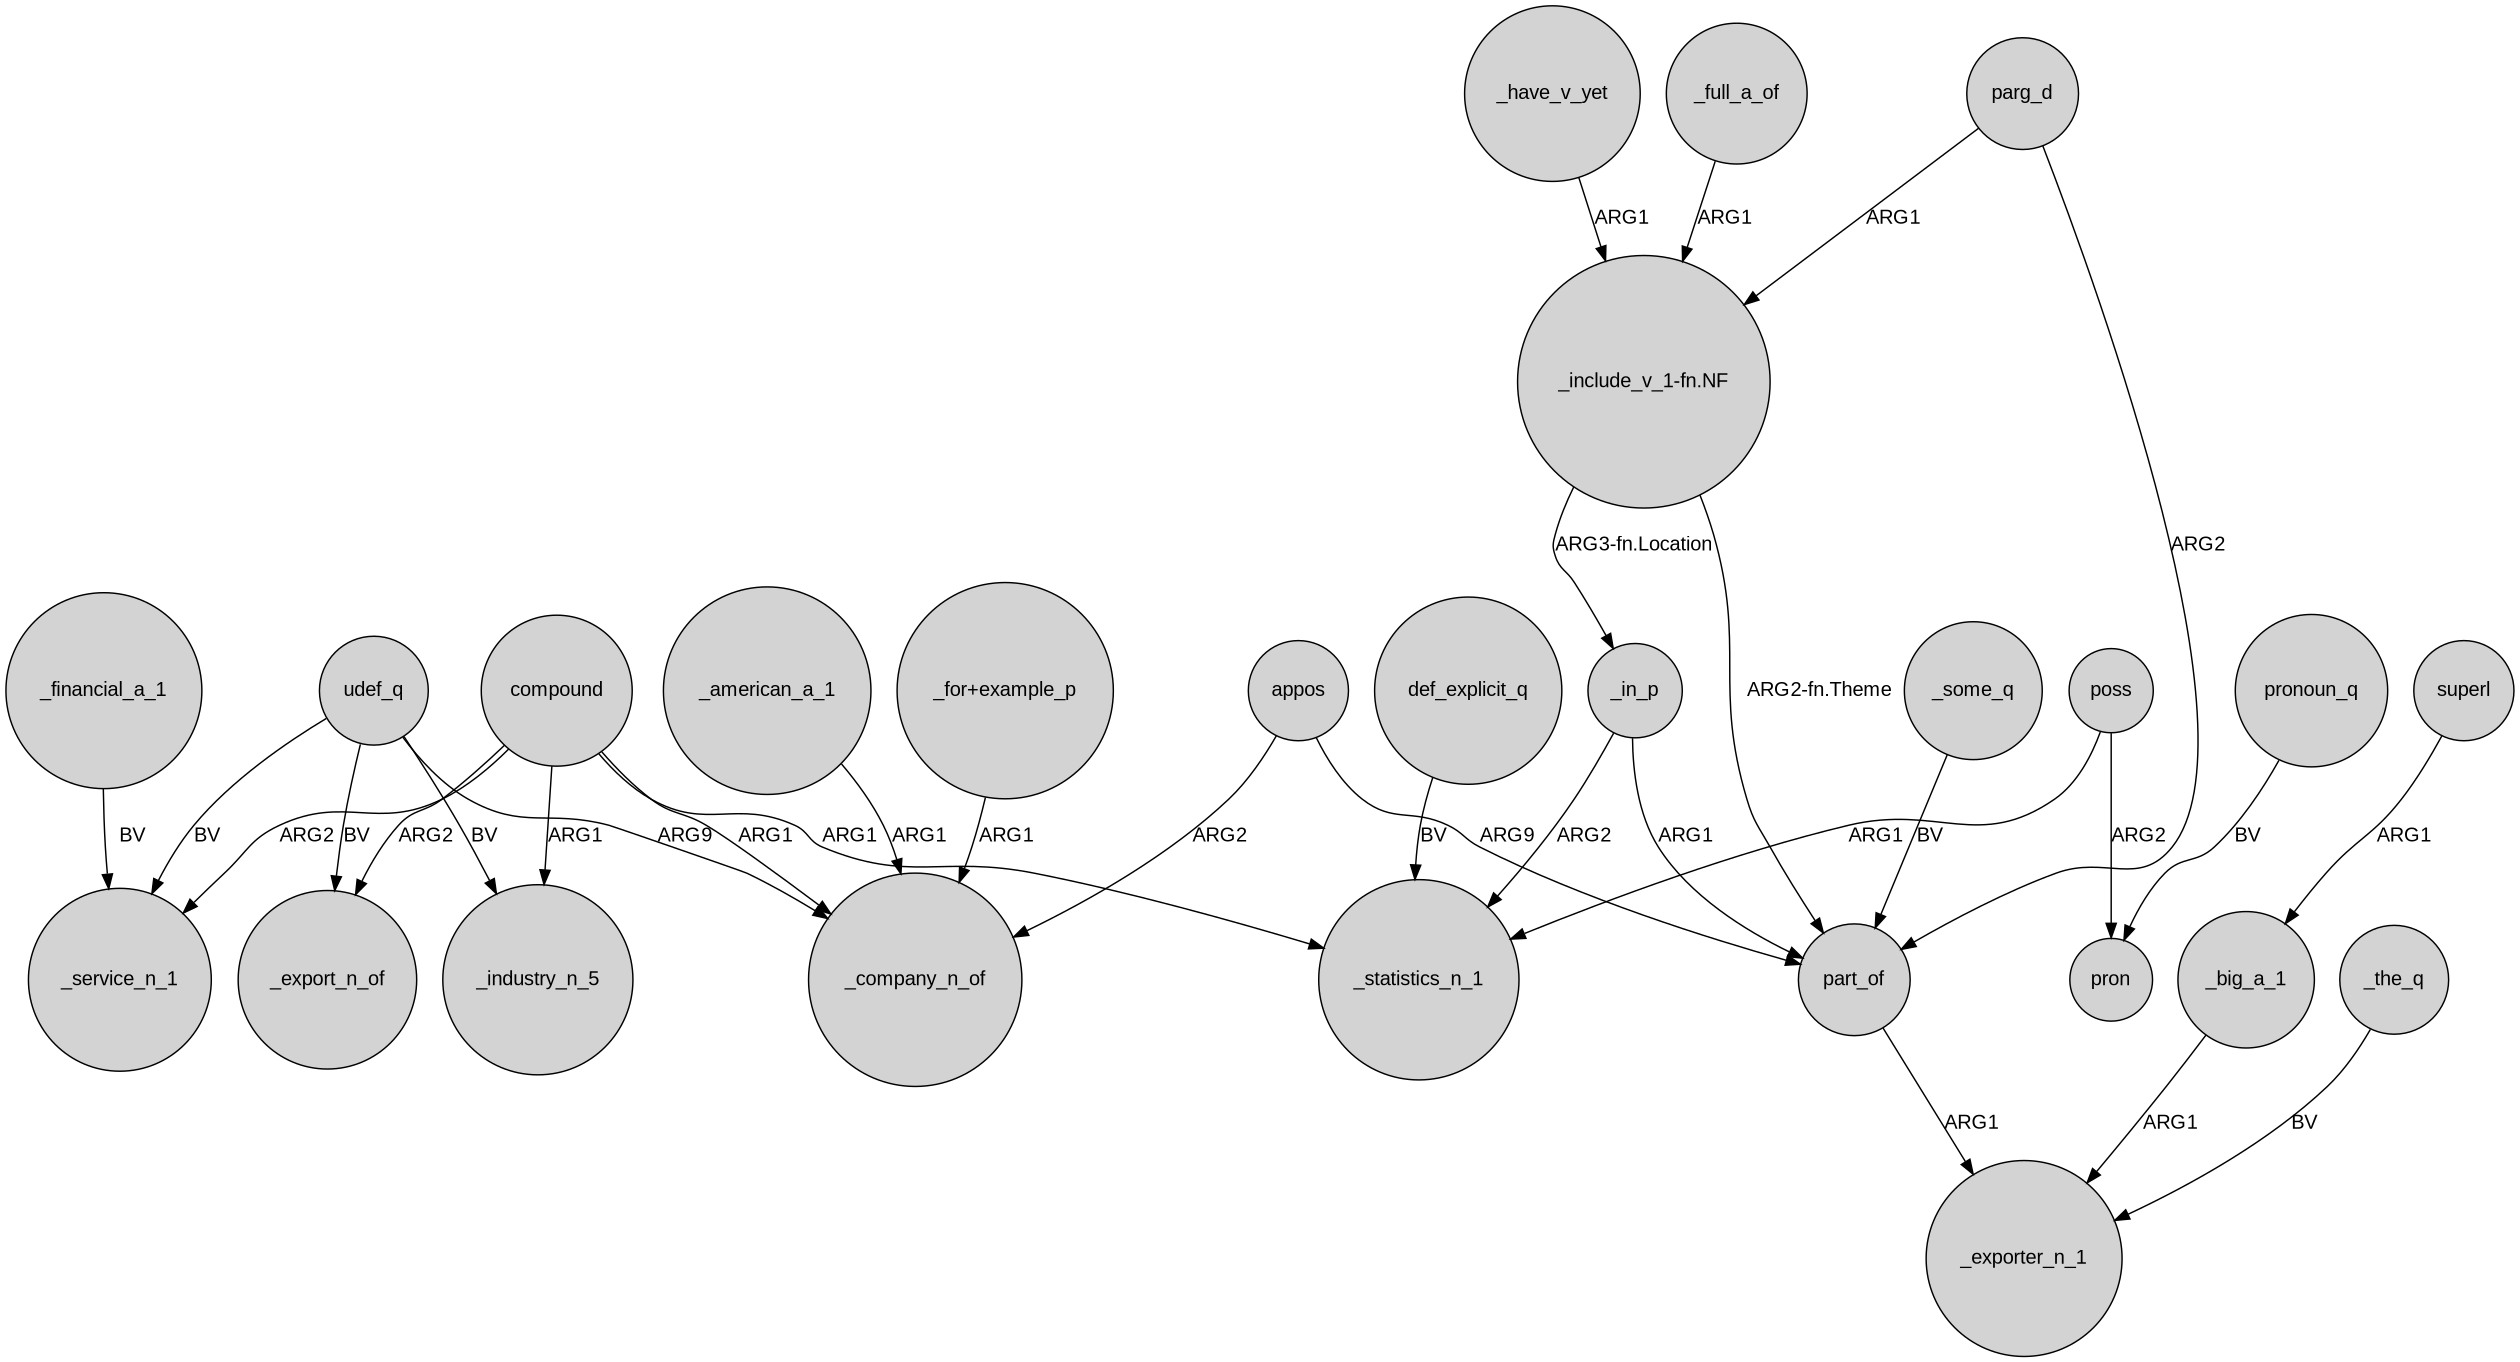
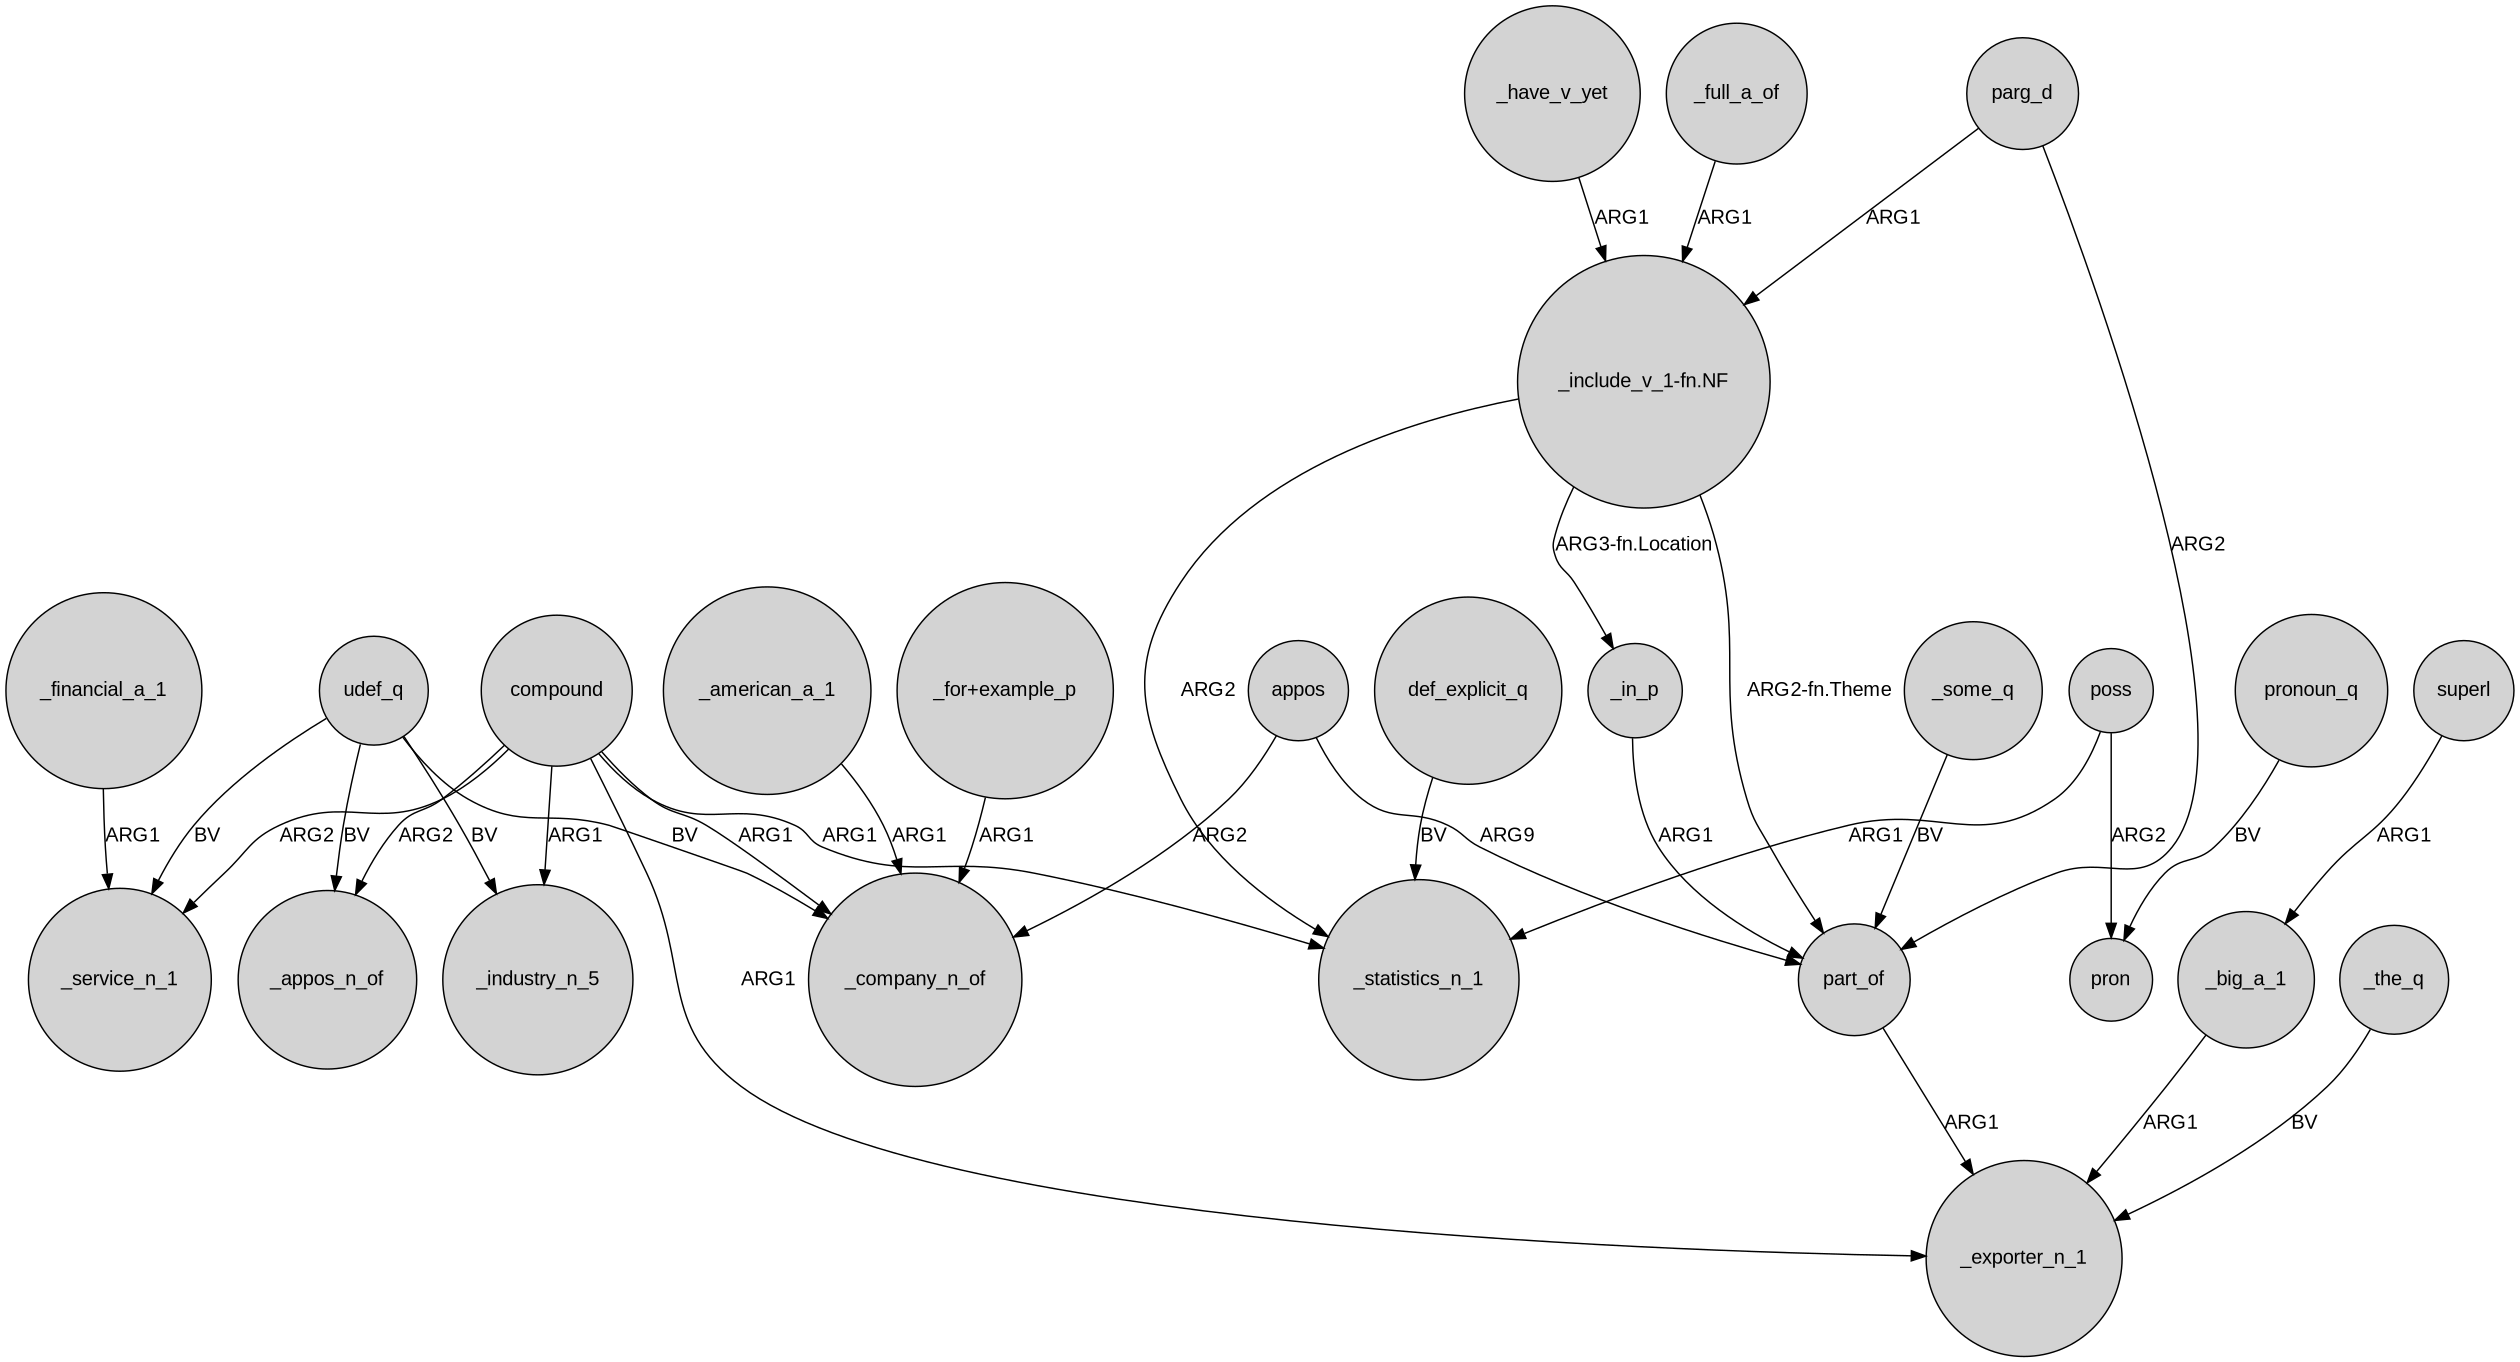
(1561, 818) -> (1174, 594)
(133, 836) -> (133, 836)
(685, 836) -> (685, 836)
(327, 980) -> (327, 980)
none -> (1134, 1201)
